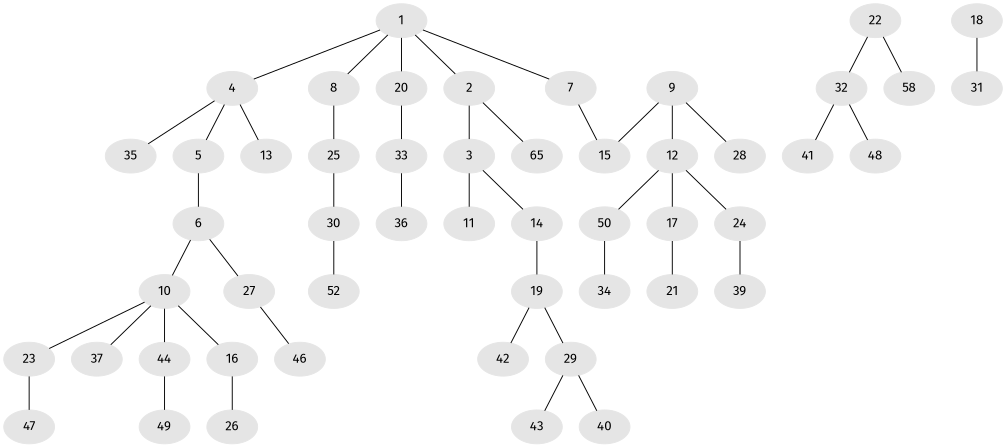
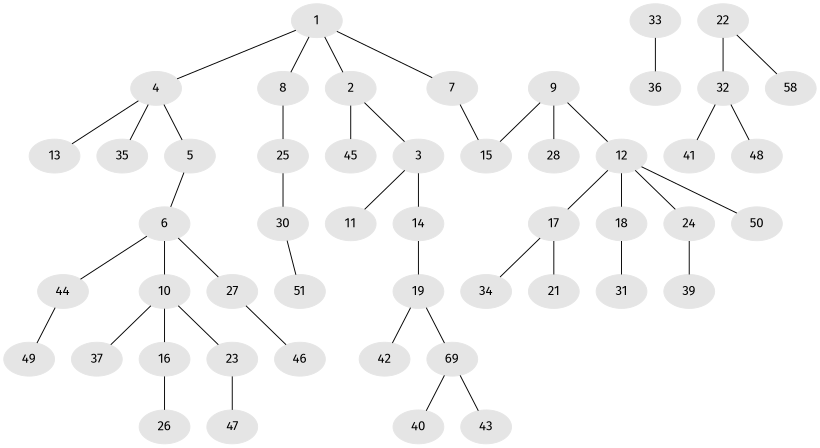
(401, 88) -> none
(537, 156) -> (351, 156)
none -> (622, 190)
(605, 258) -> (520, 258)
(334, 291) -> (300, 291)
(165, 325) -> (114, 258)
(571, 359) -> (452, 359)
